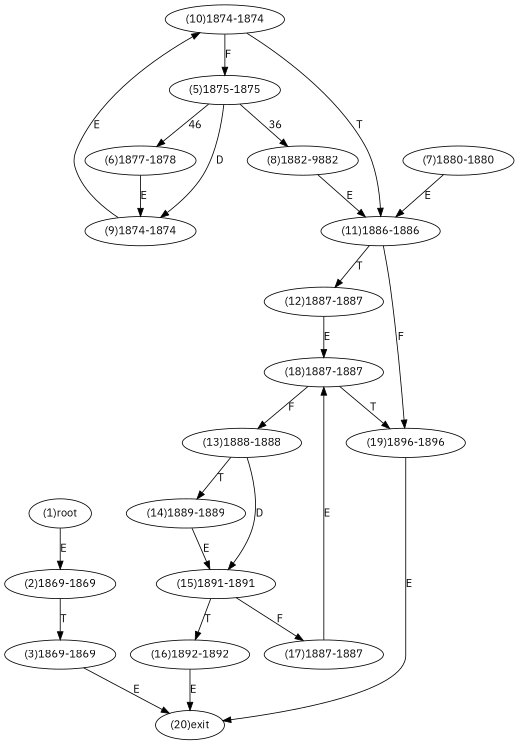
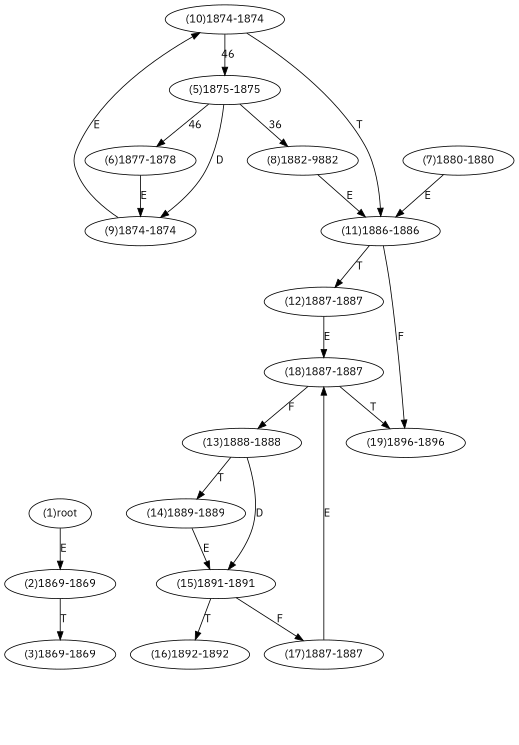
(228, 55) -> (228, 55)
(190, 725) -> none
